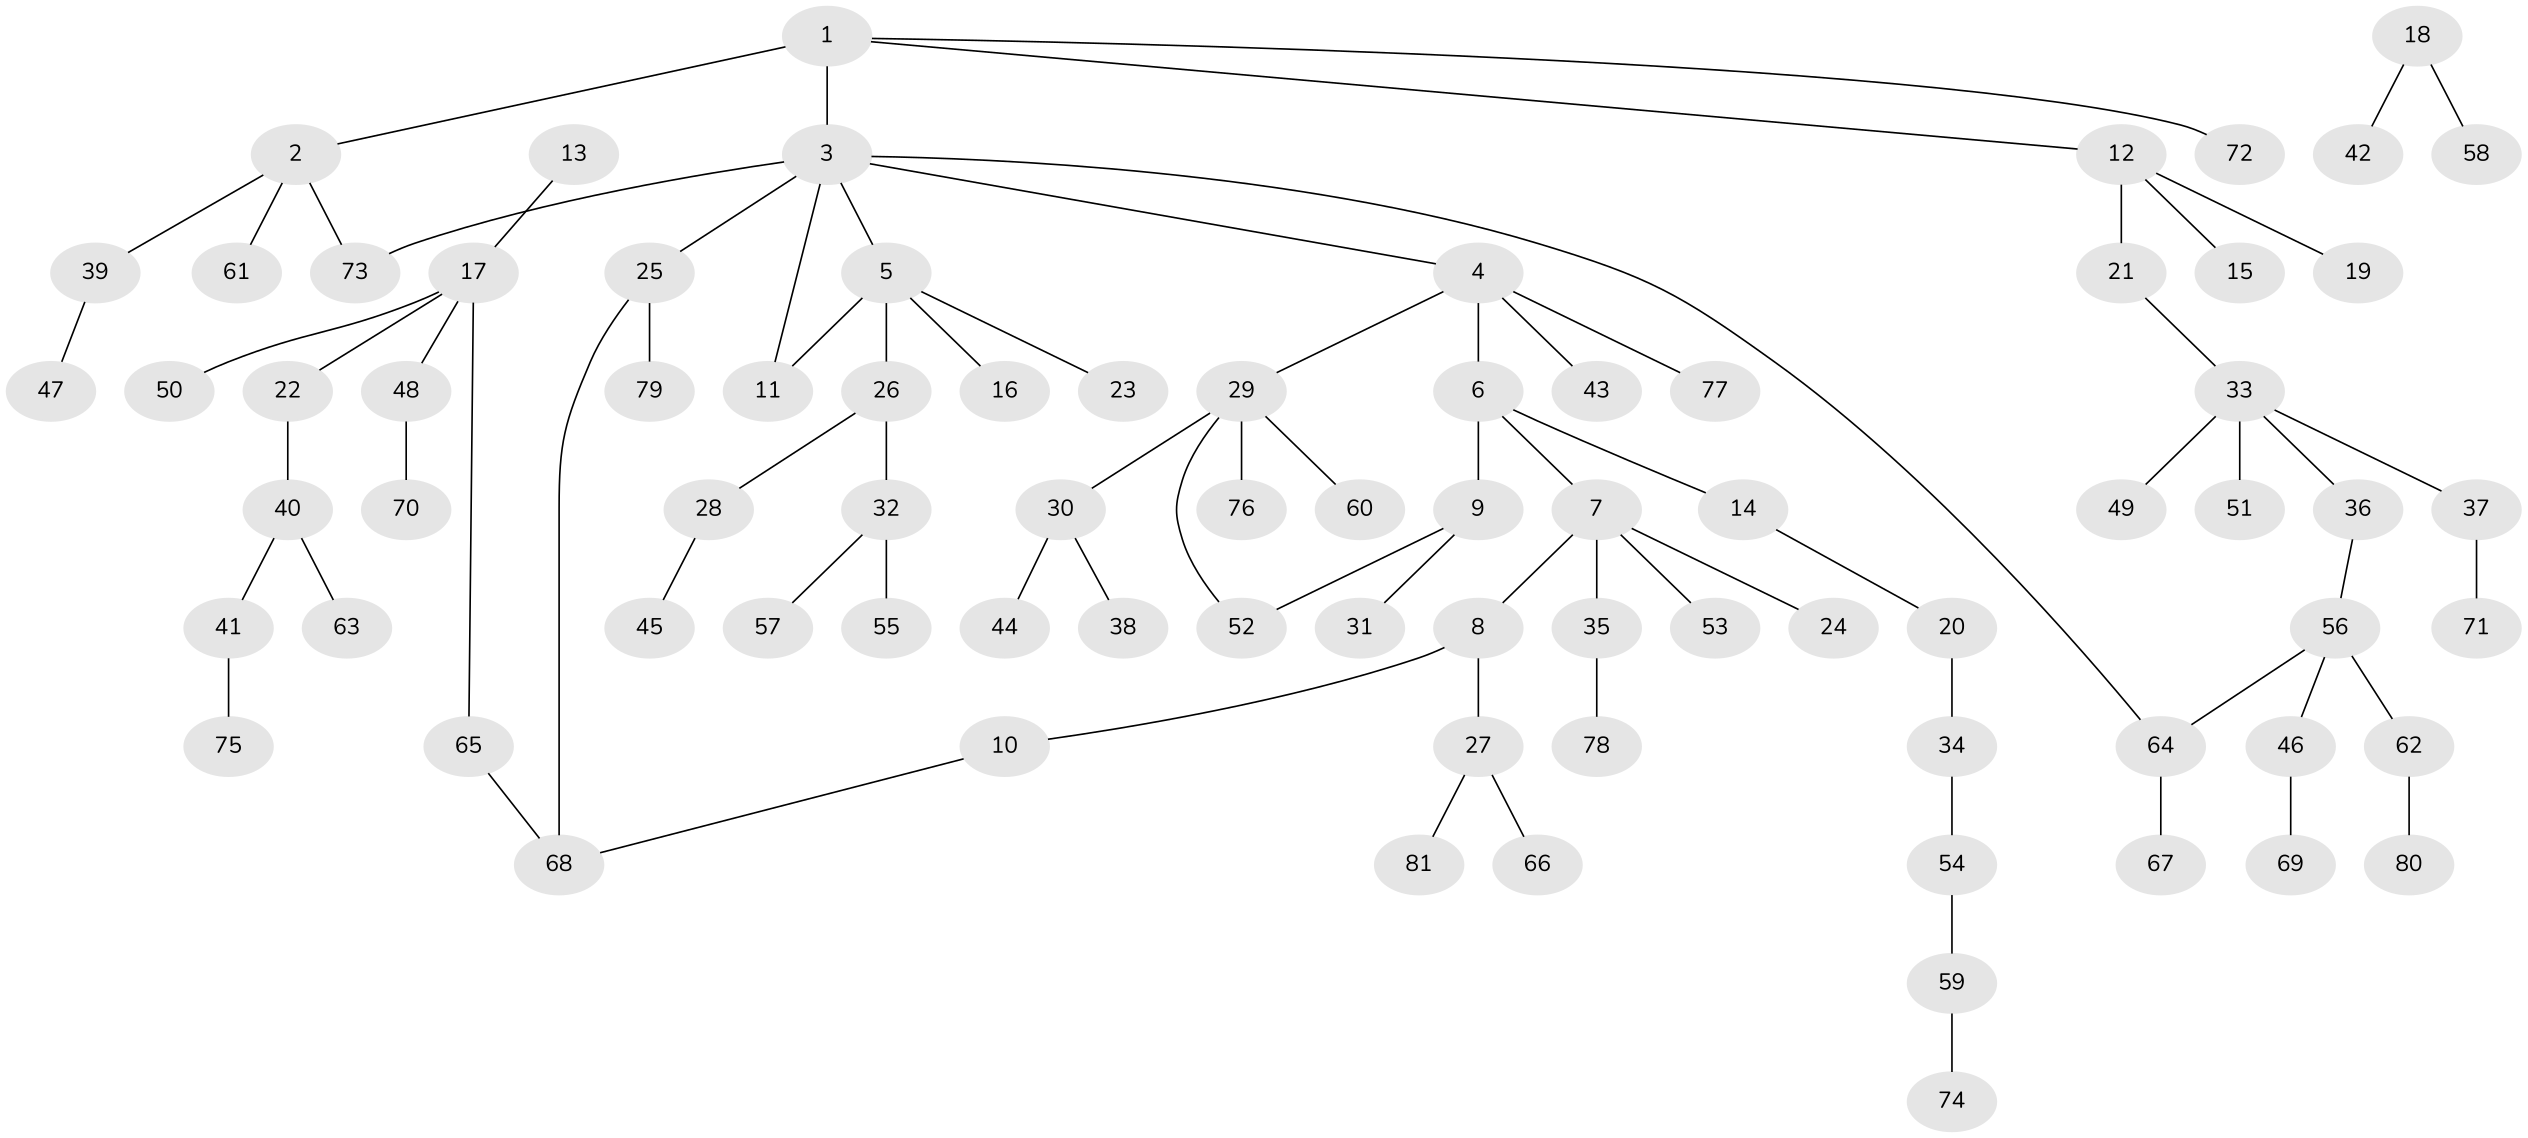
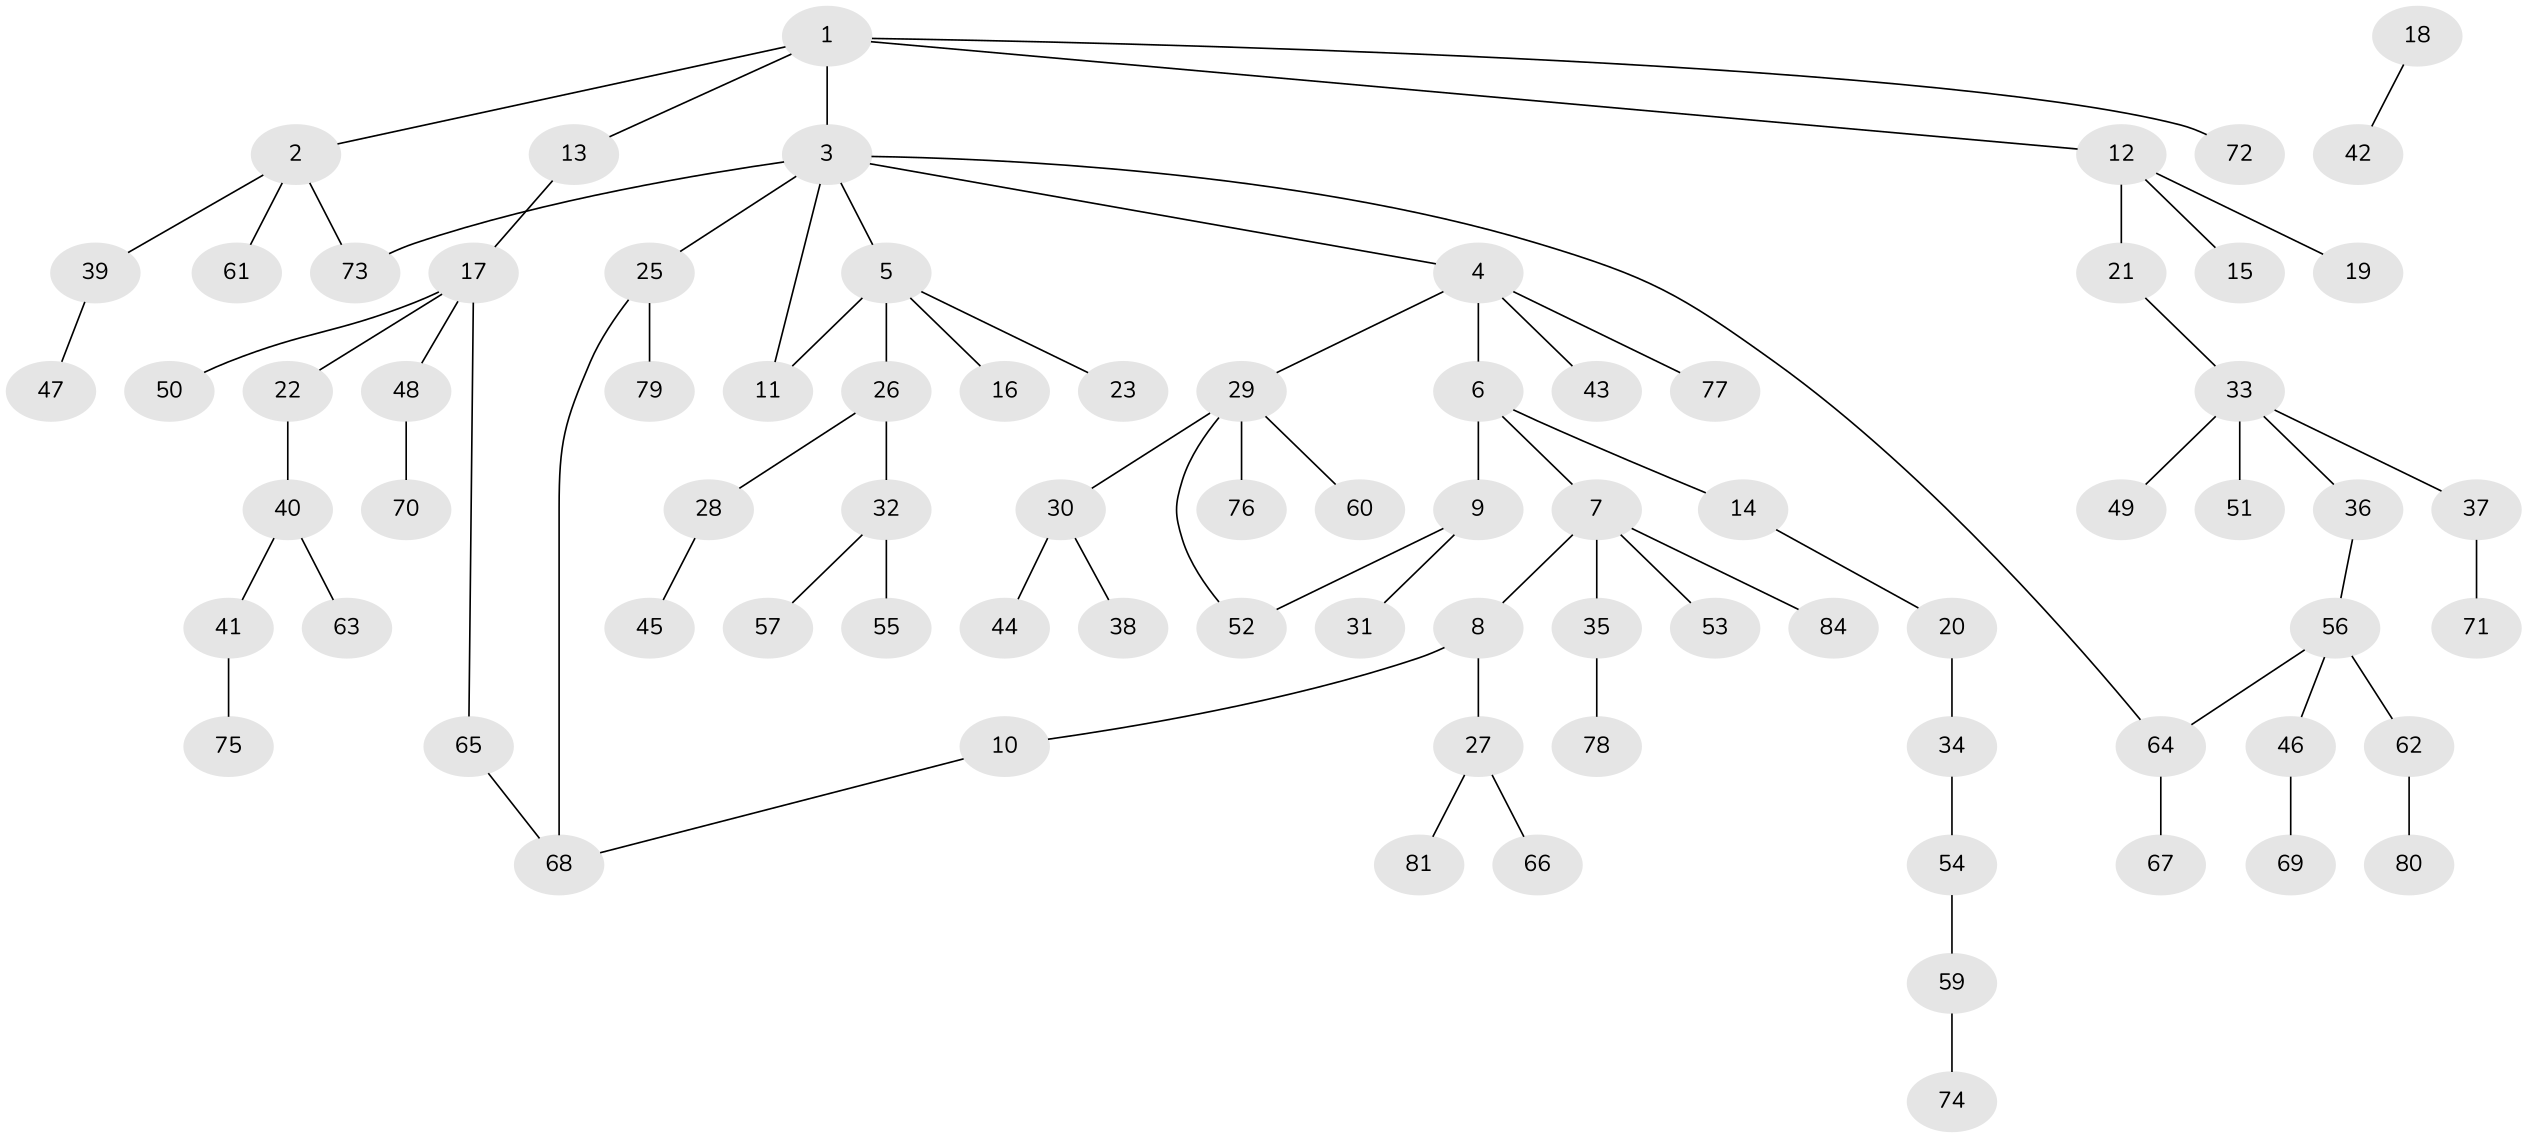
none -> (700, 95)
(2477, 155) -> none
(1834, 628) -> (1834, 628)
